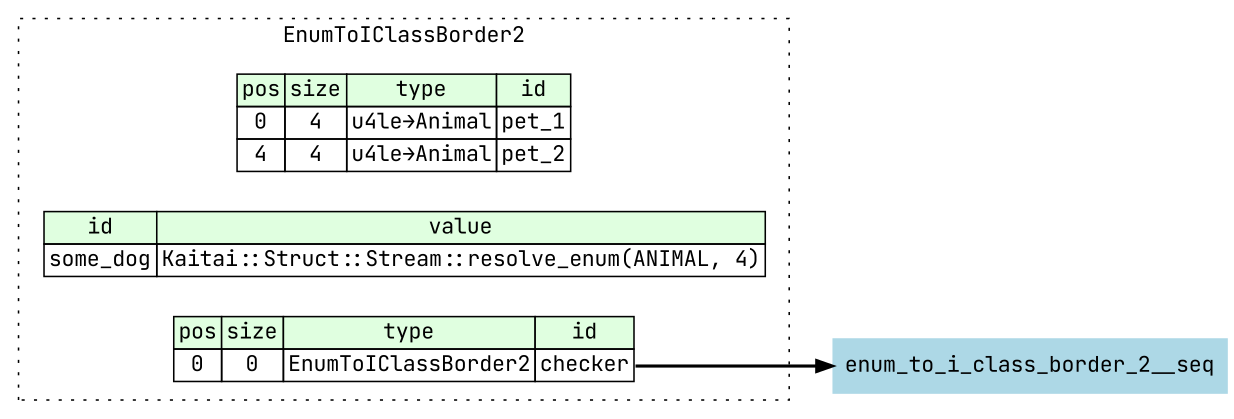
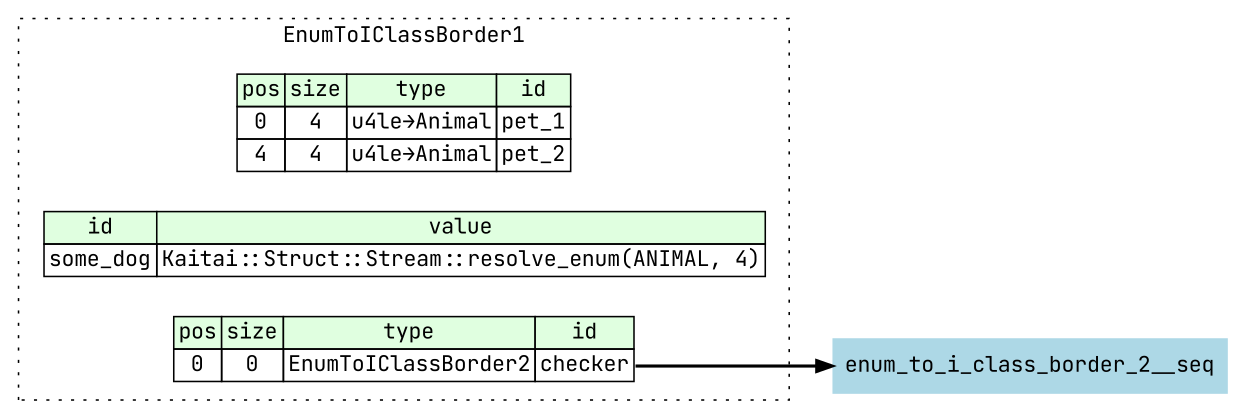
(404, 36) -> (404, 36)
